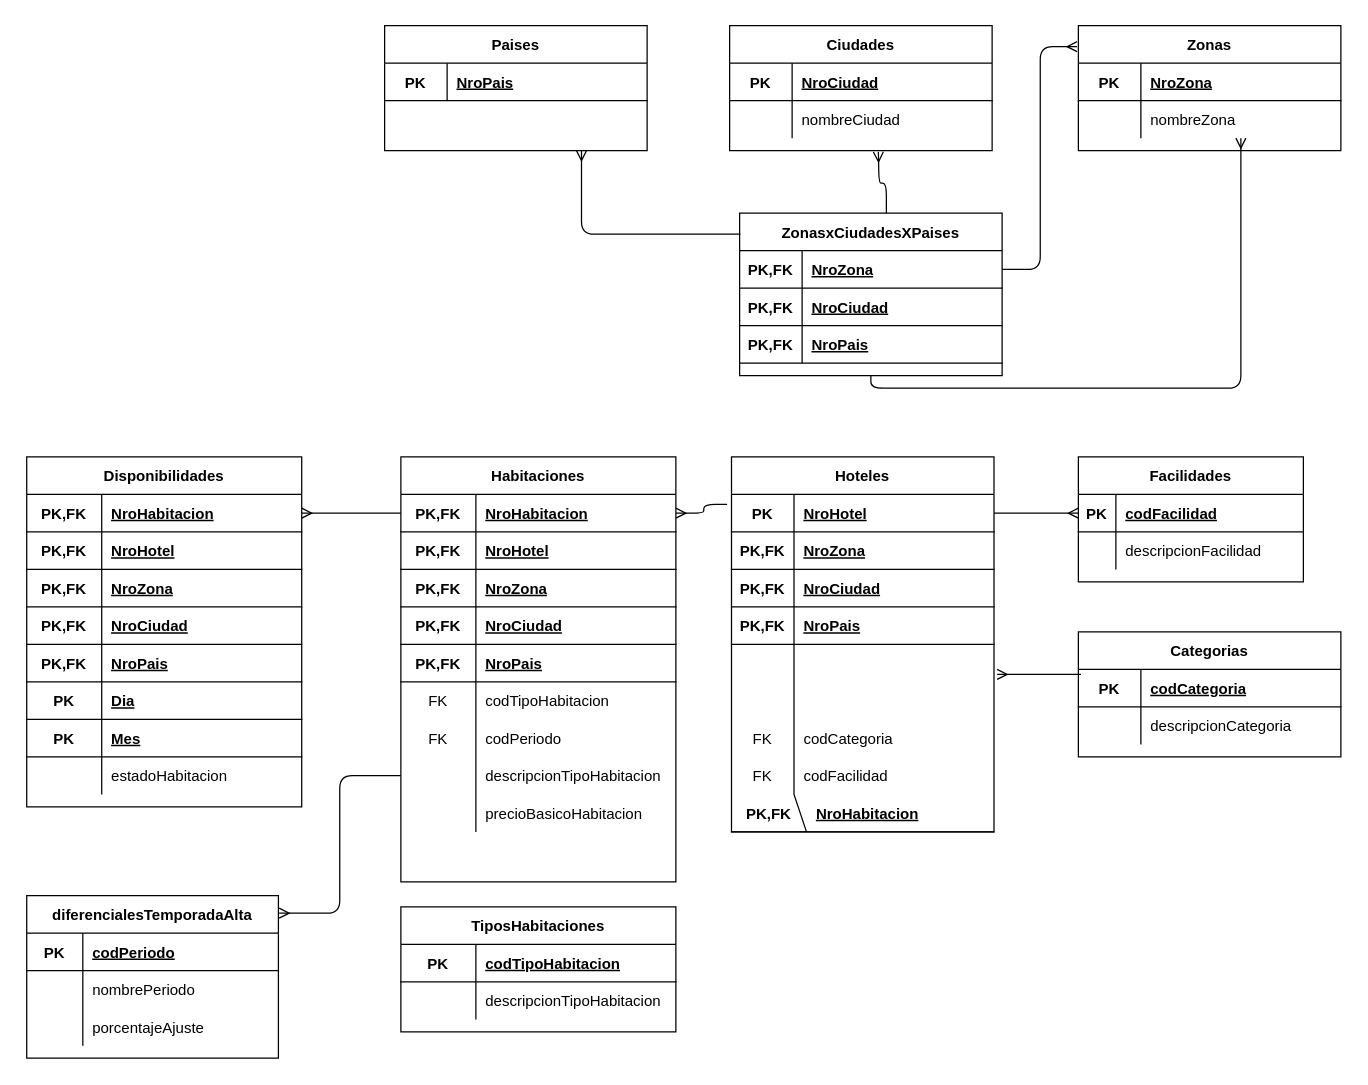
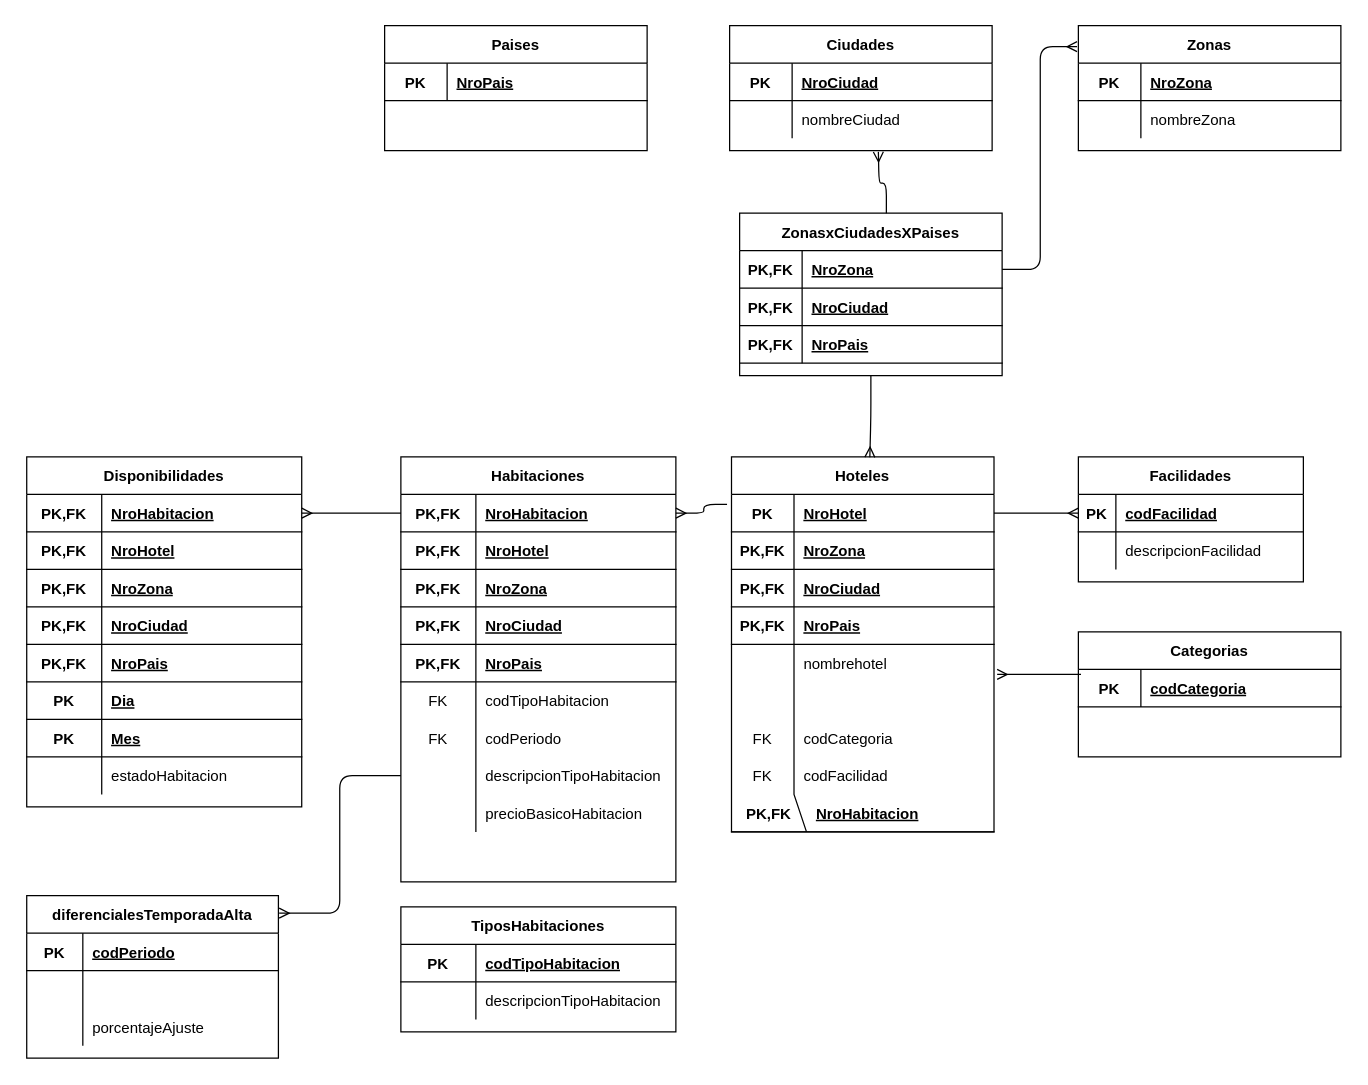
(626, 234) -> none
(1174, 388) -> (870, 420)
none -> (894, 663)
(1241, 726) -> none
(180, 989) -> none
